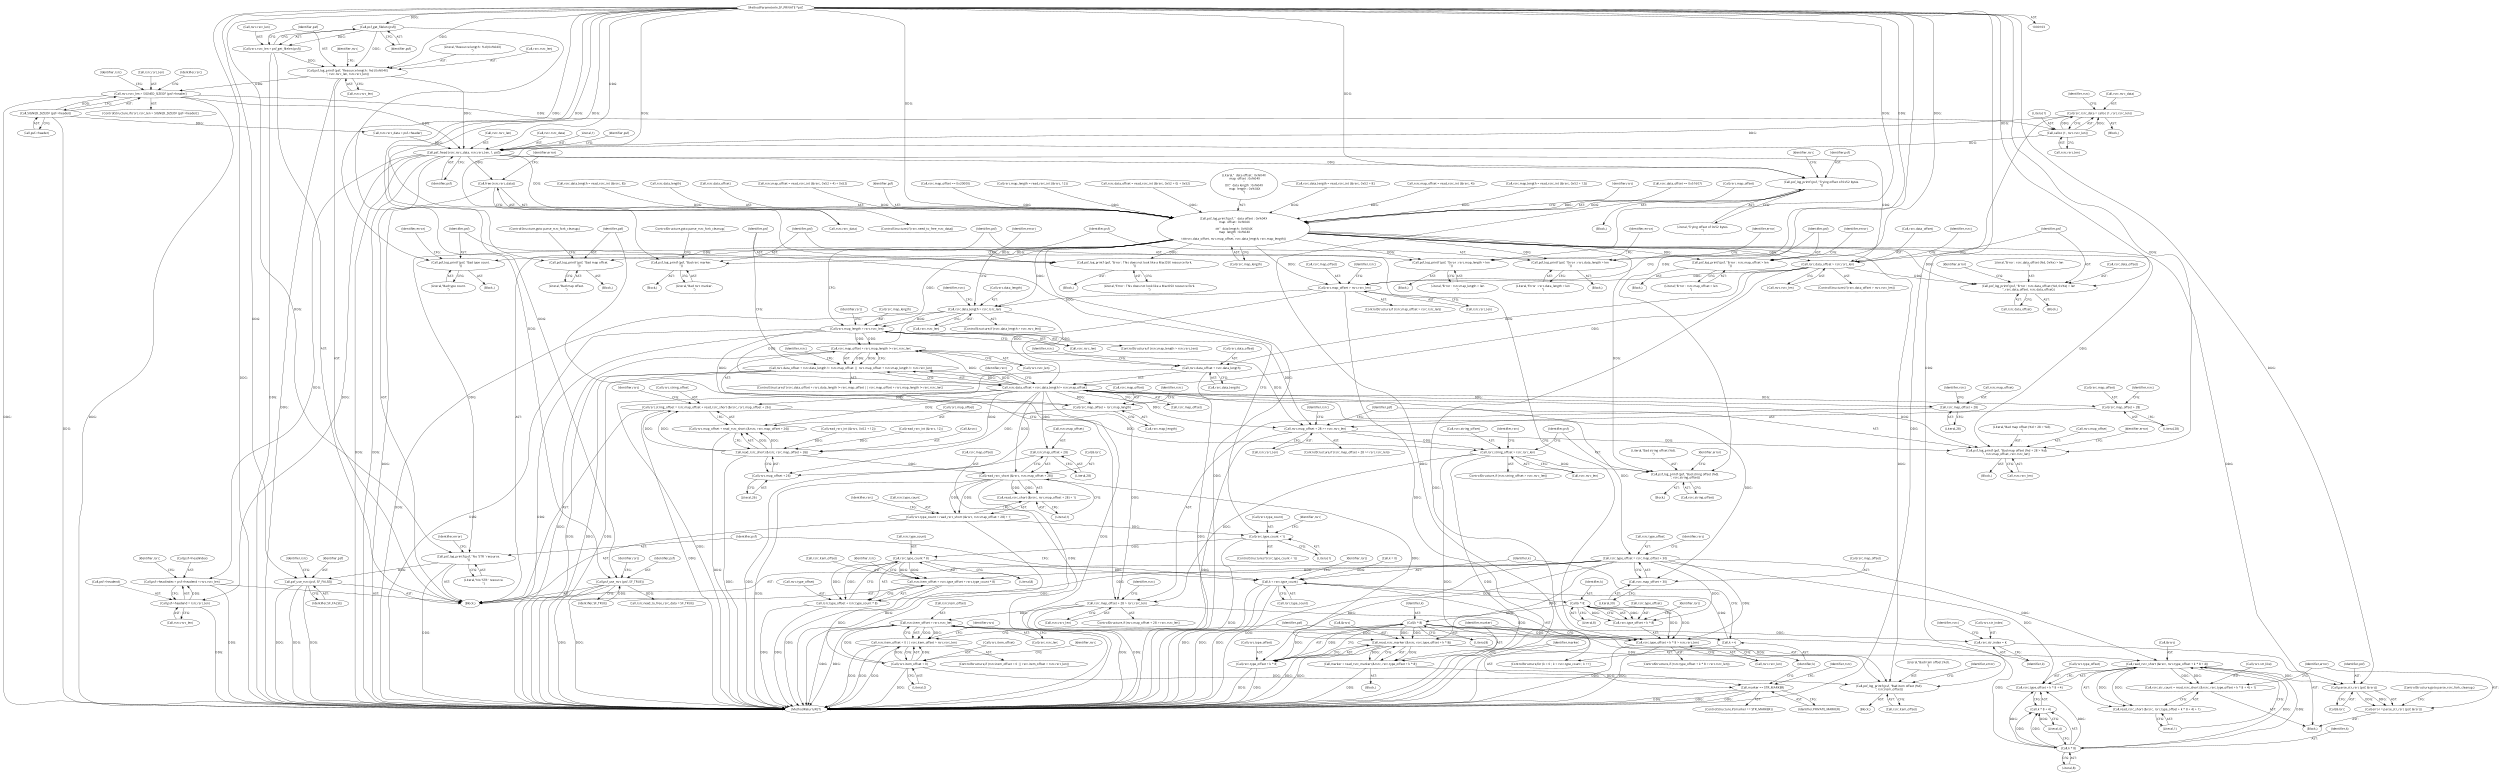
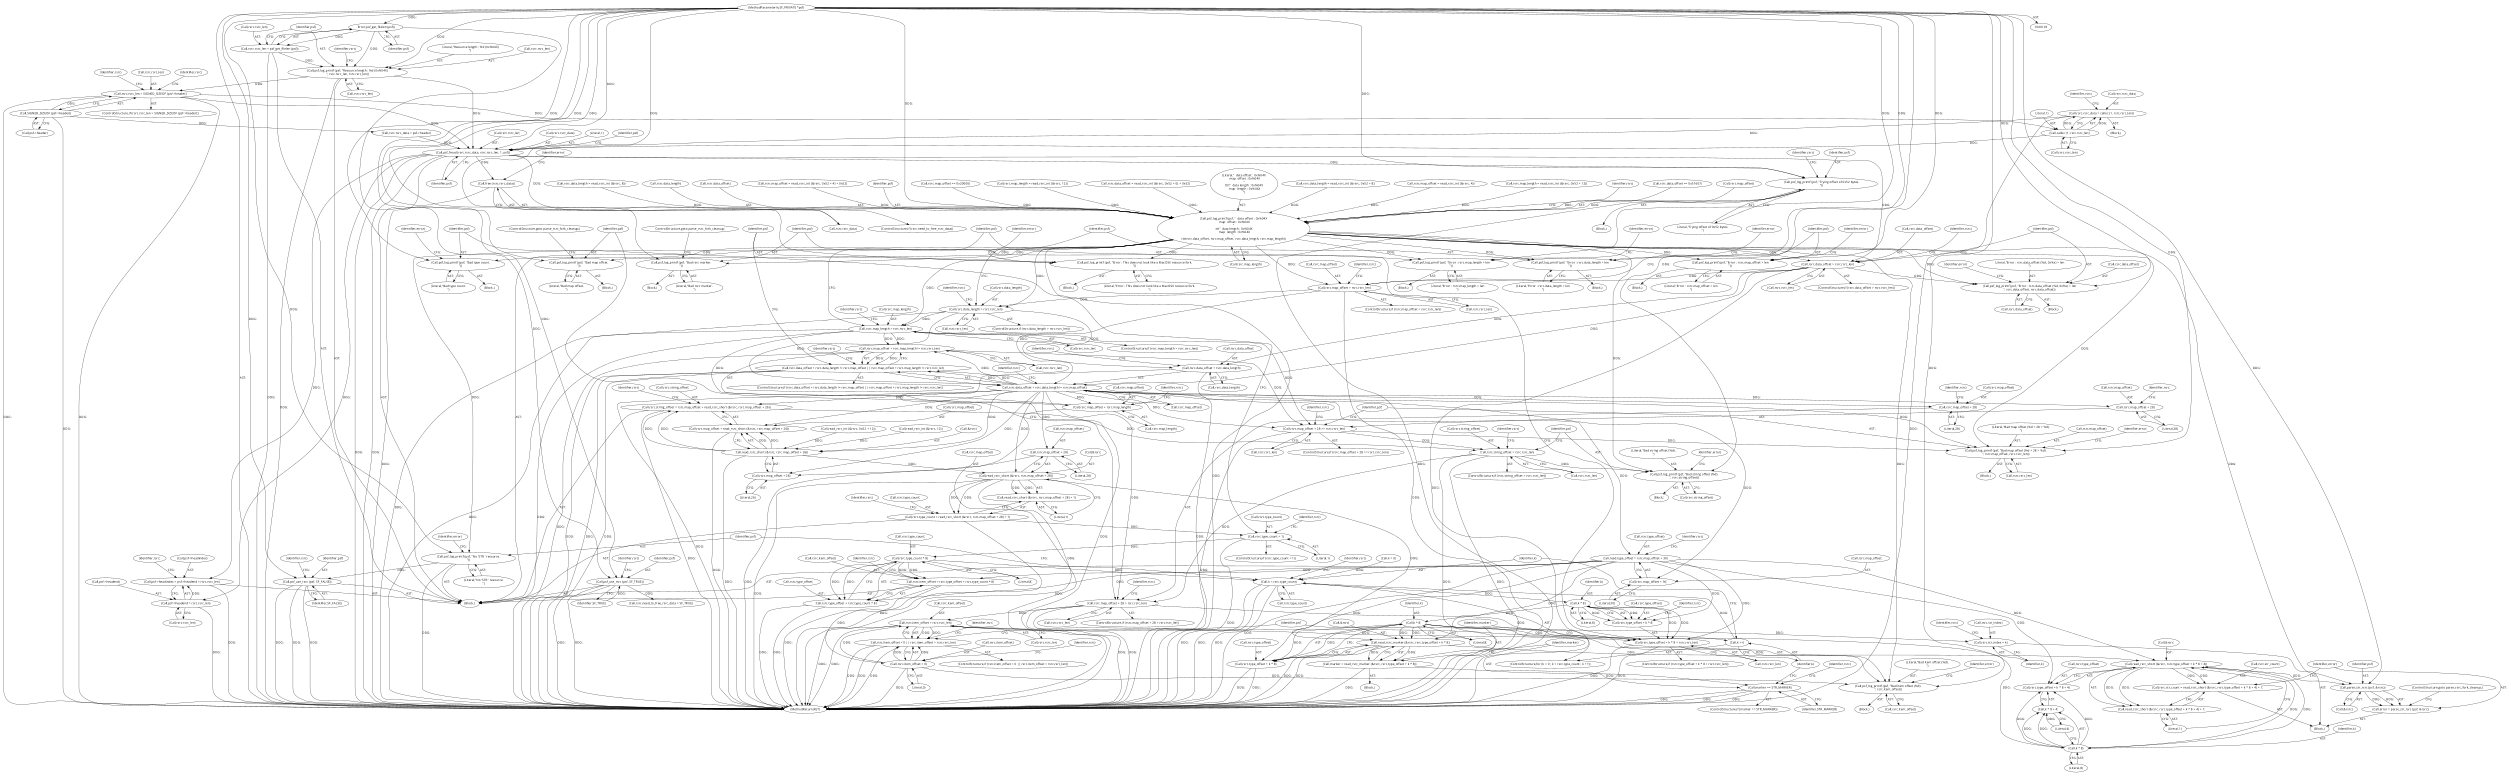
(378, 27) -> (376, 27)
(244, 378) -> (243, 378)
(1635, 558) -> (1635, 558)
(2259, 664) -> (2265, 664)
(1819, 709) -> (1820, 709)
